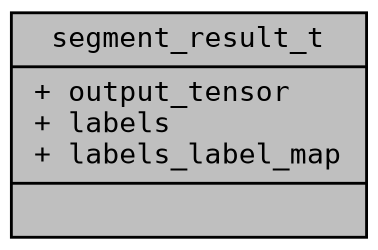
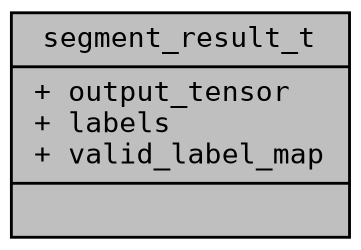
(189, 155) -> (180, 155)
